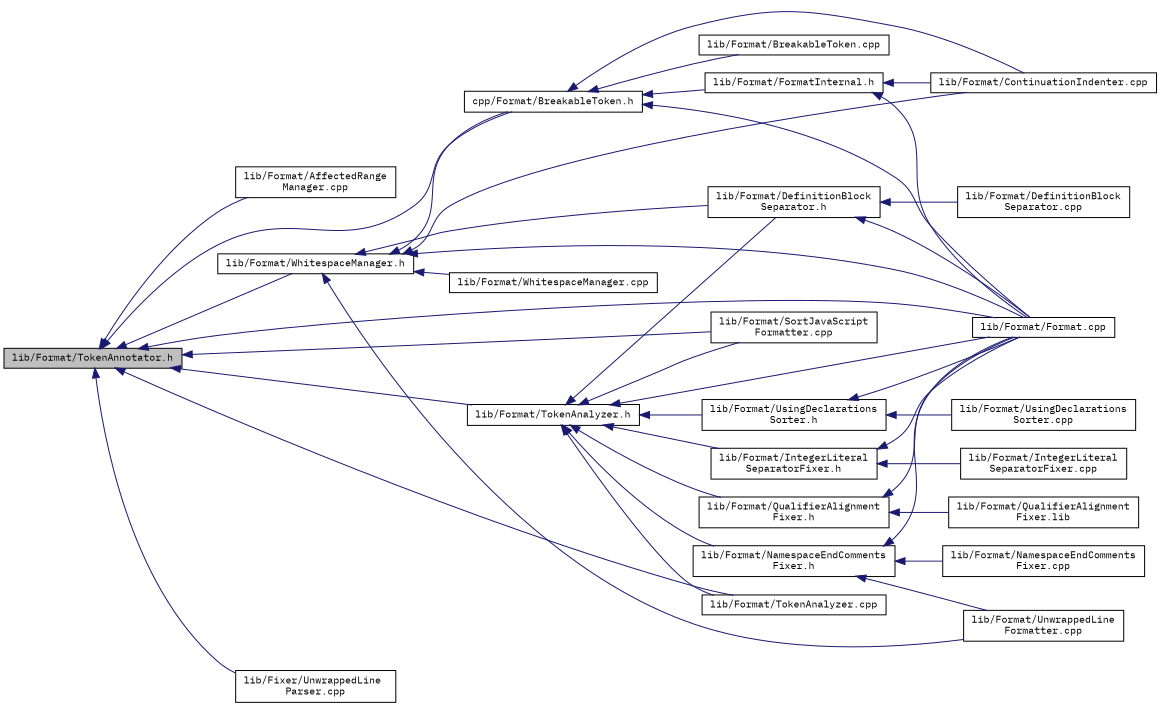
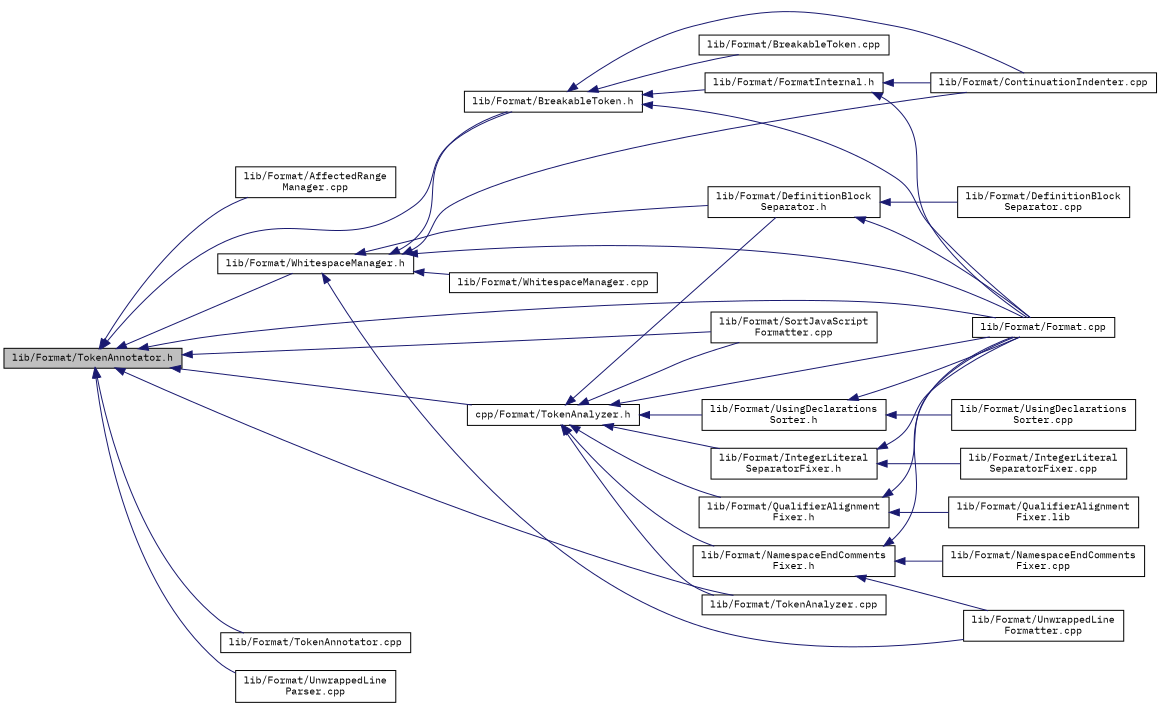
(553, 102) -> (553, 102)
(553, 415) -> (553, 415)
none -> (316, 643)
(316, 686) -> (316, 686)
